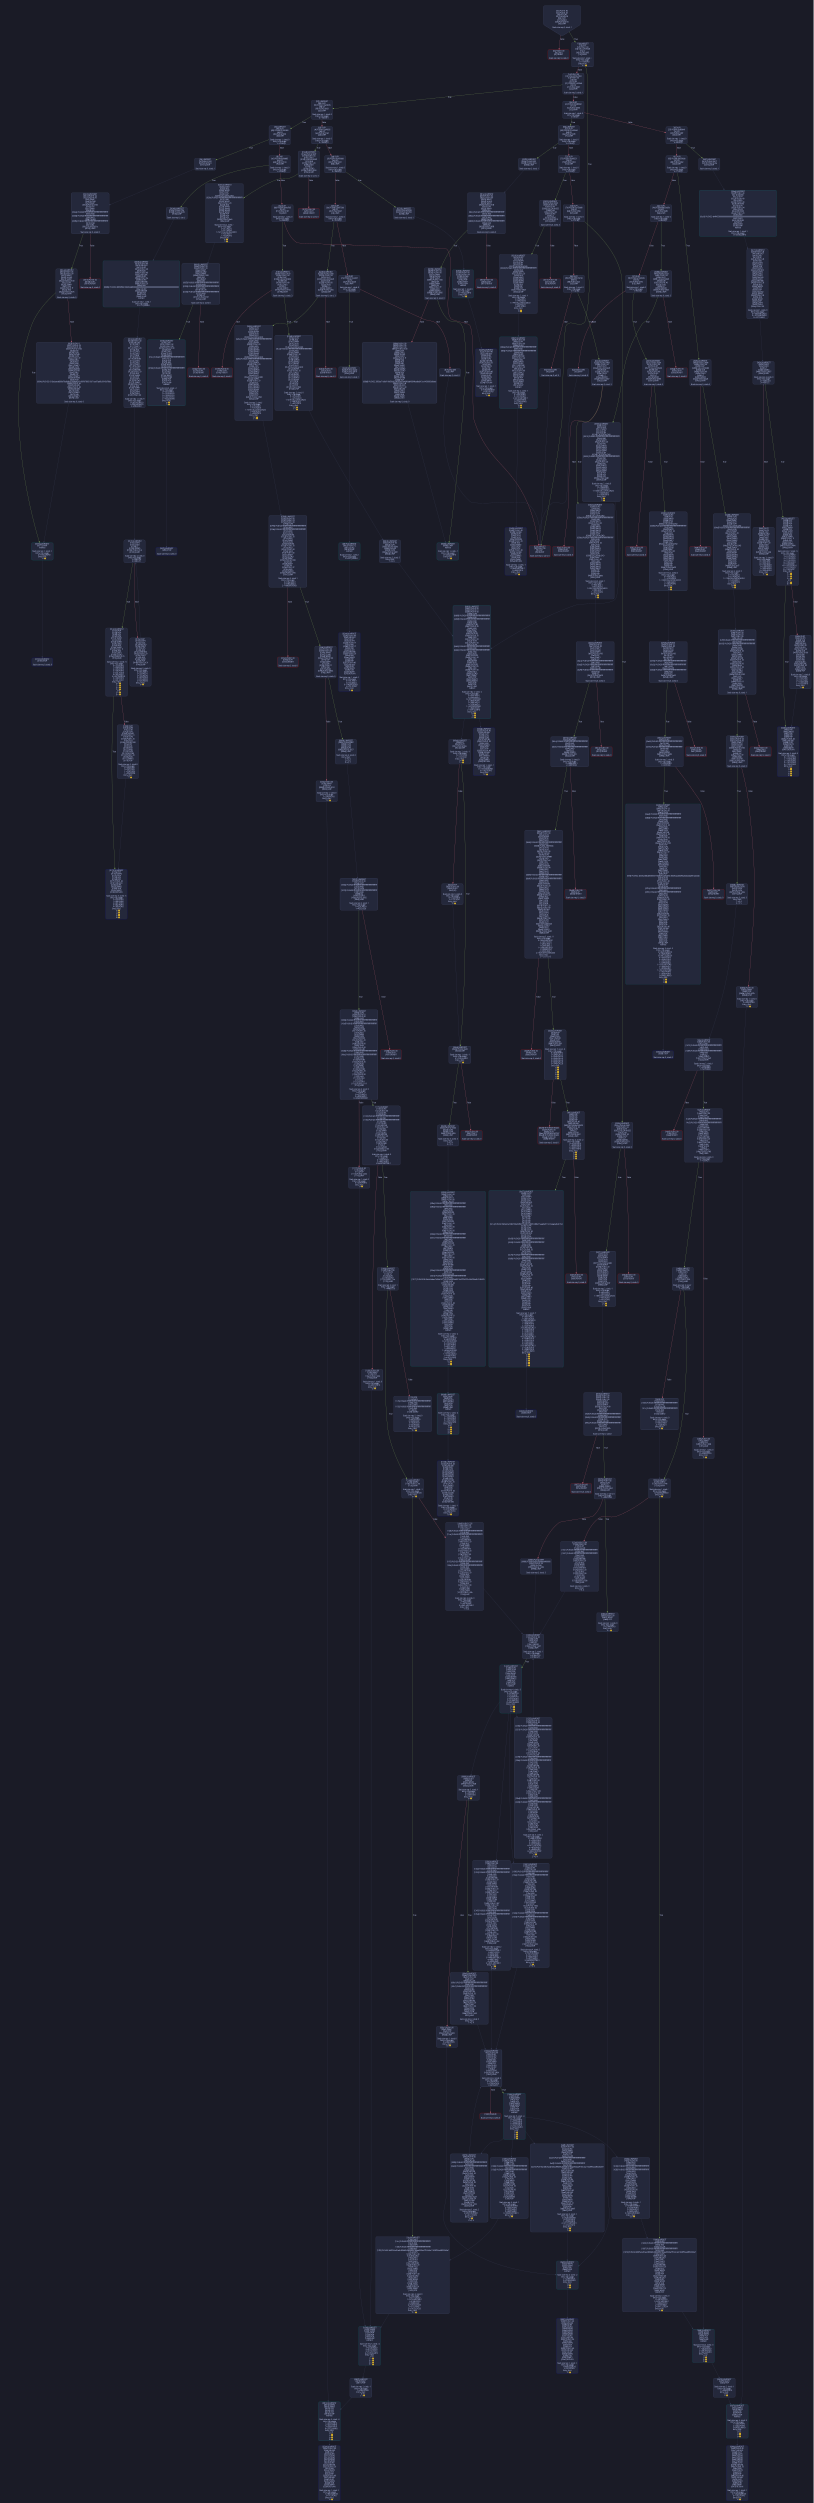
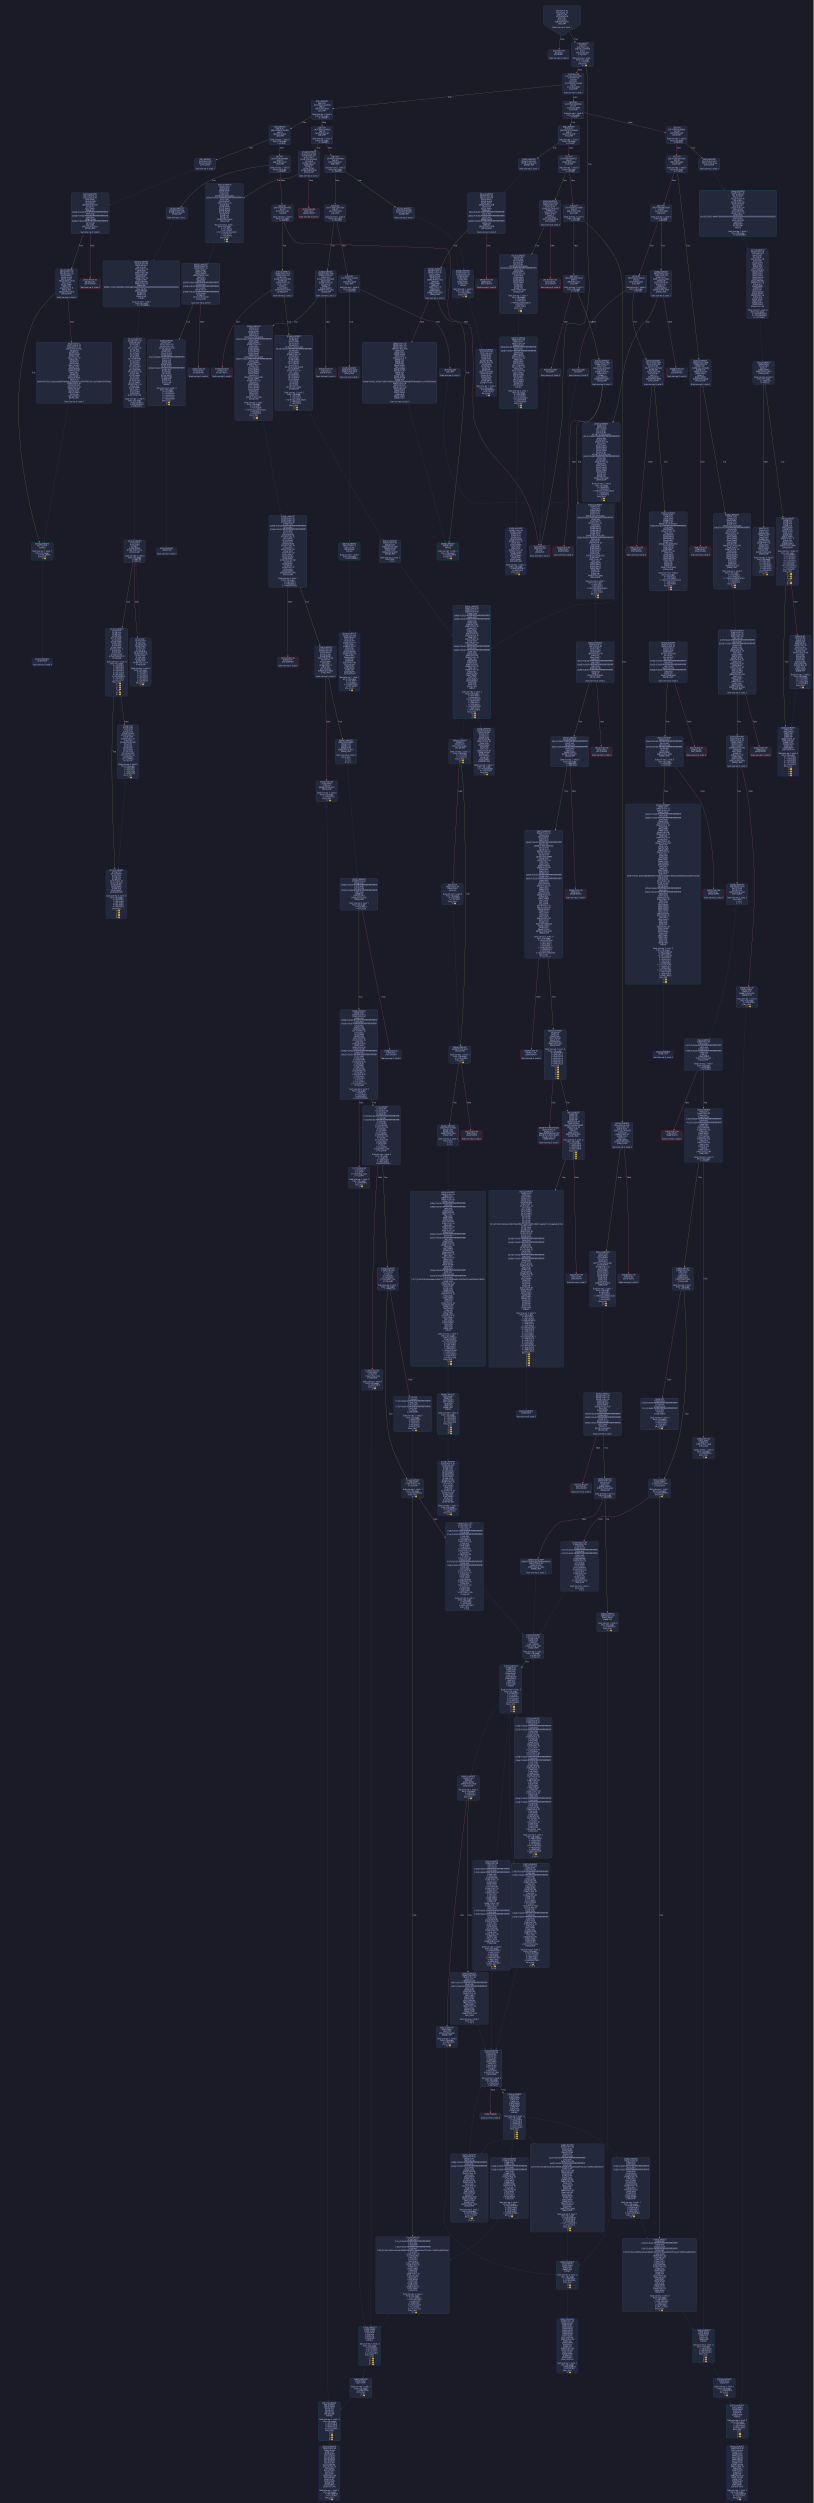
(550, 373) -> (550, 373)
